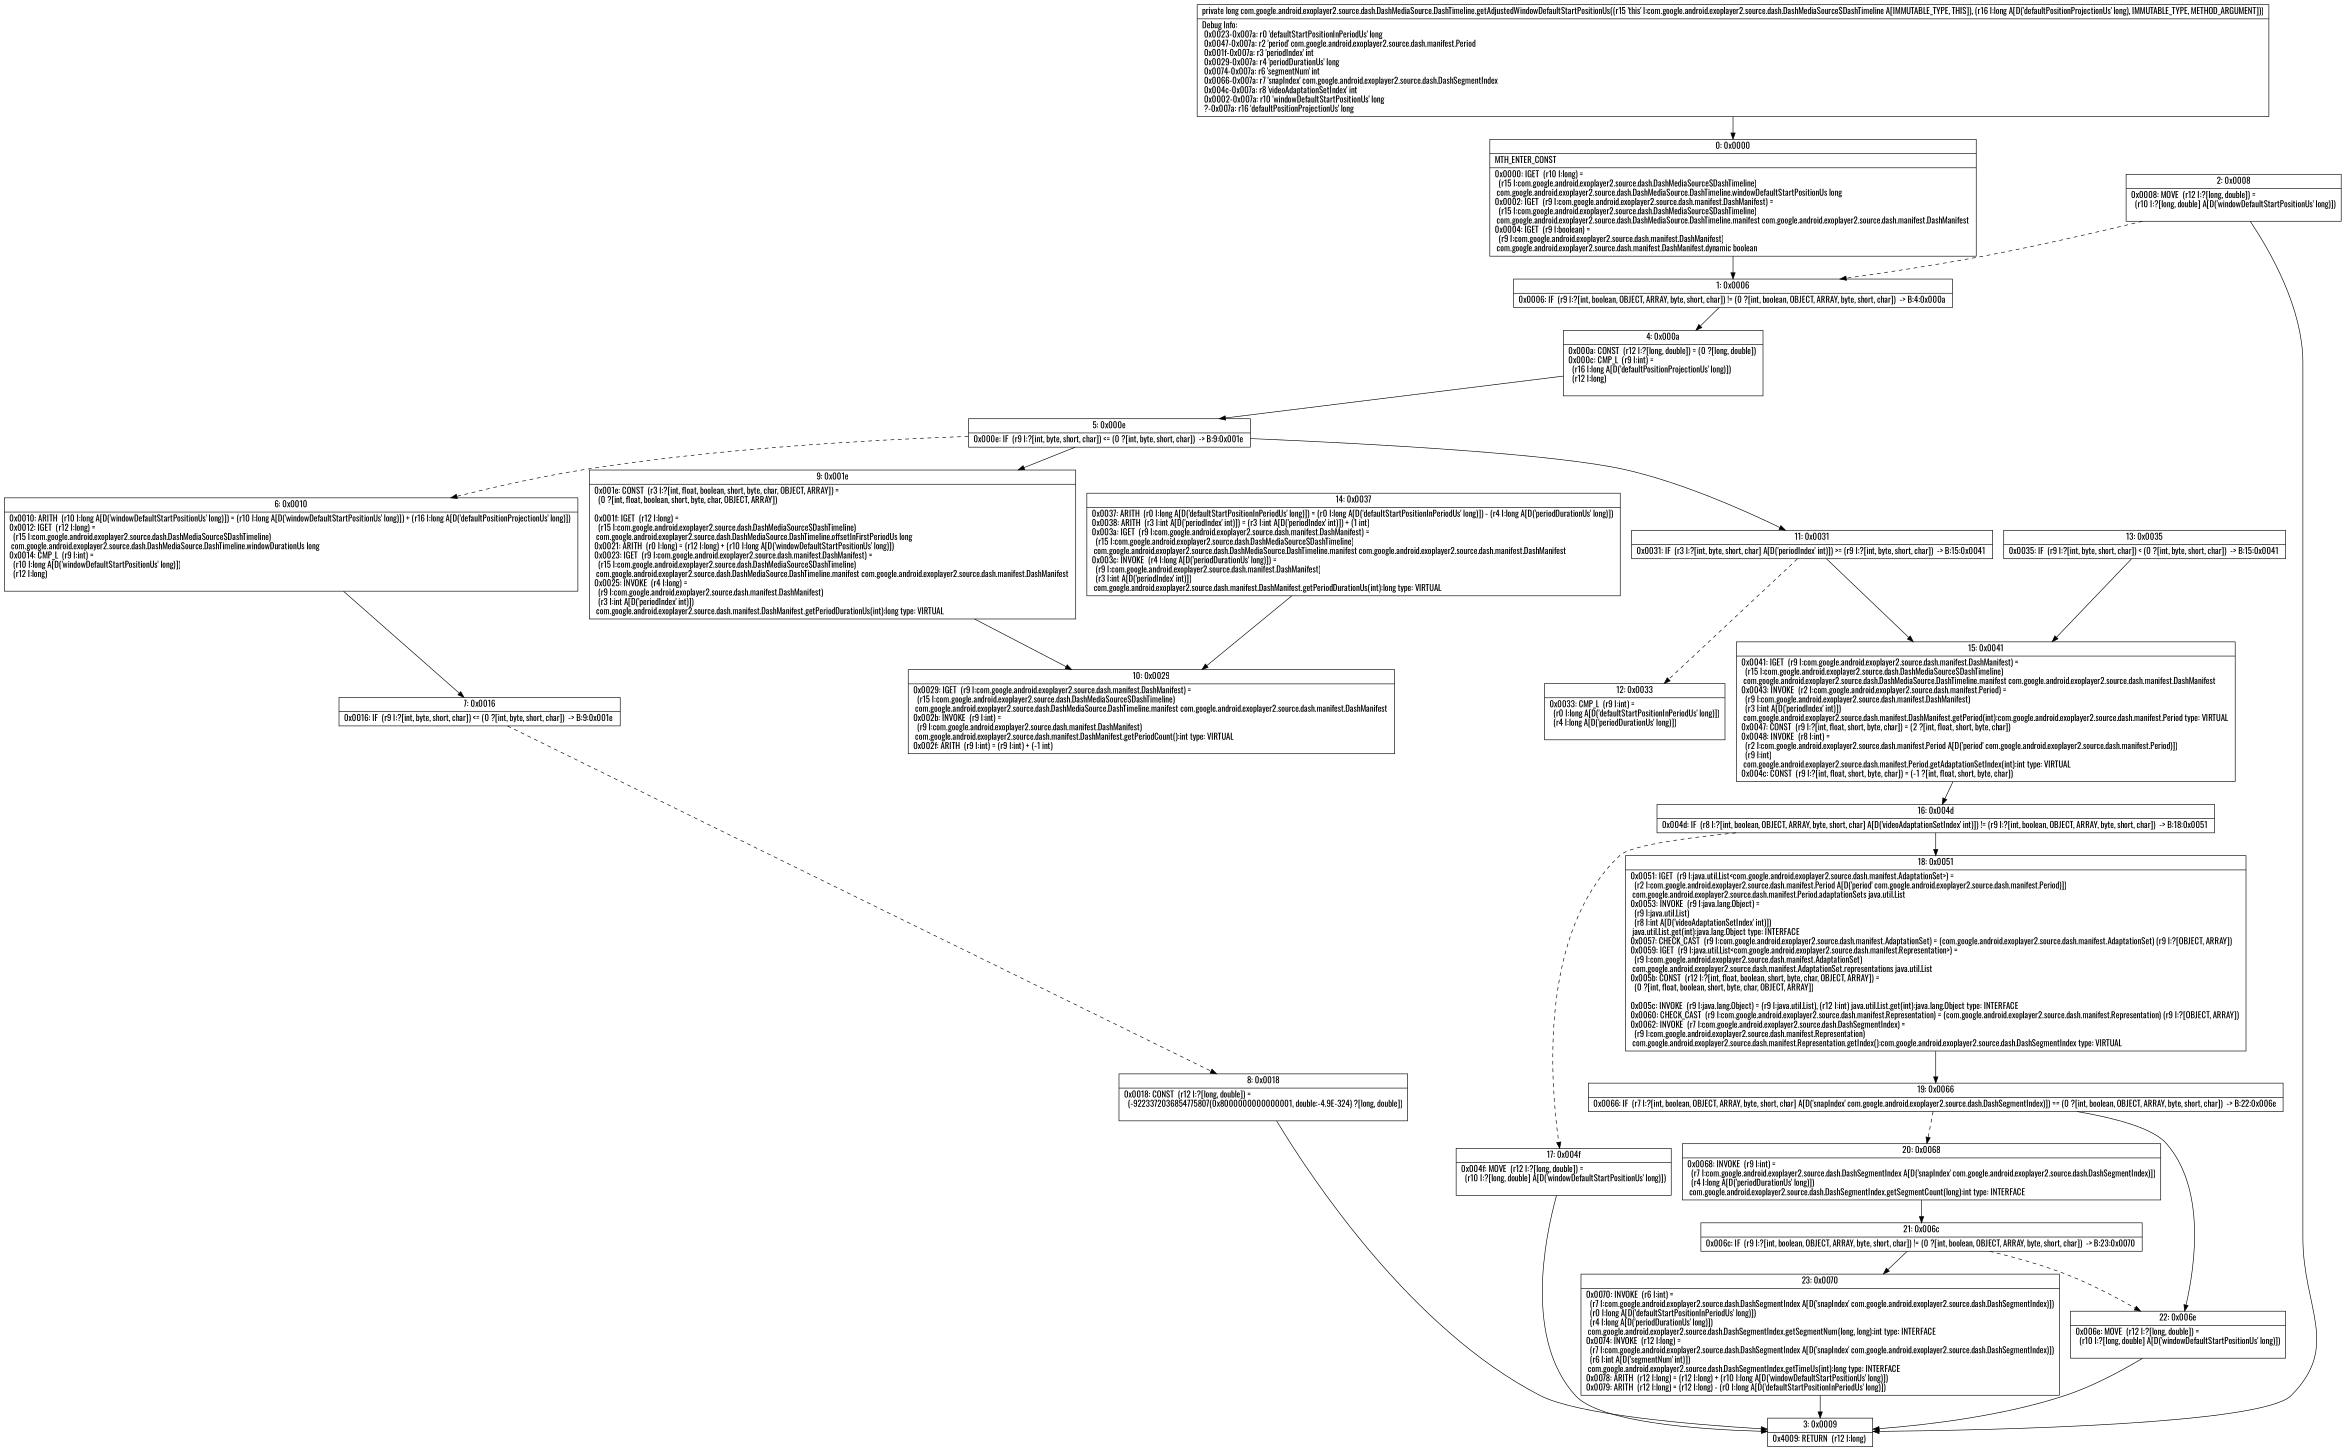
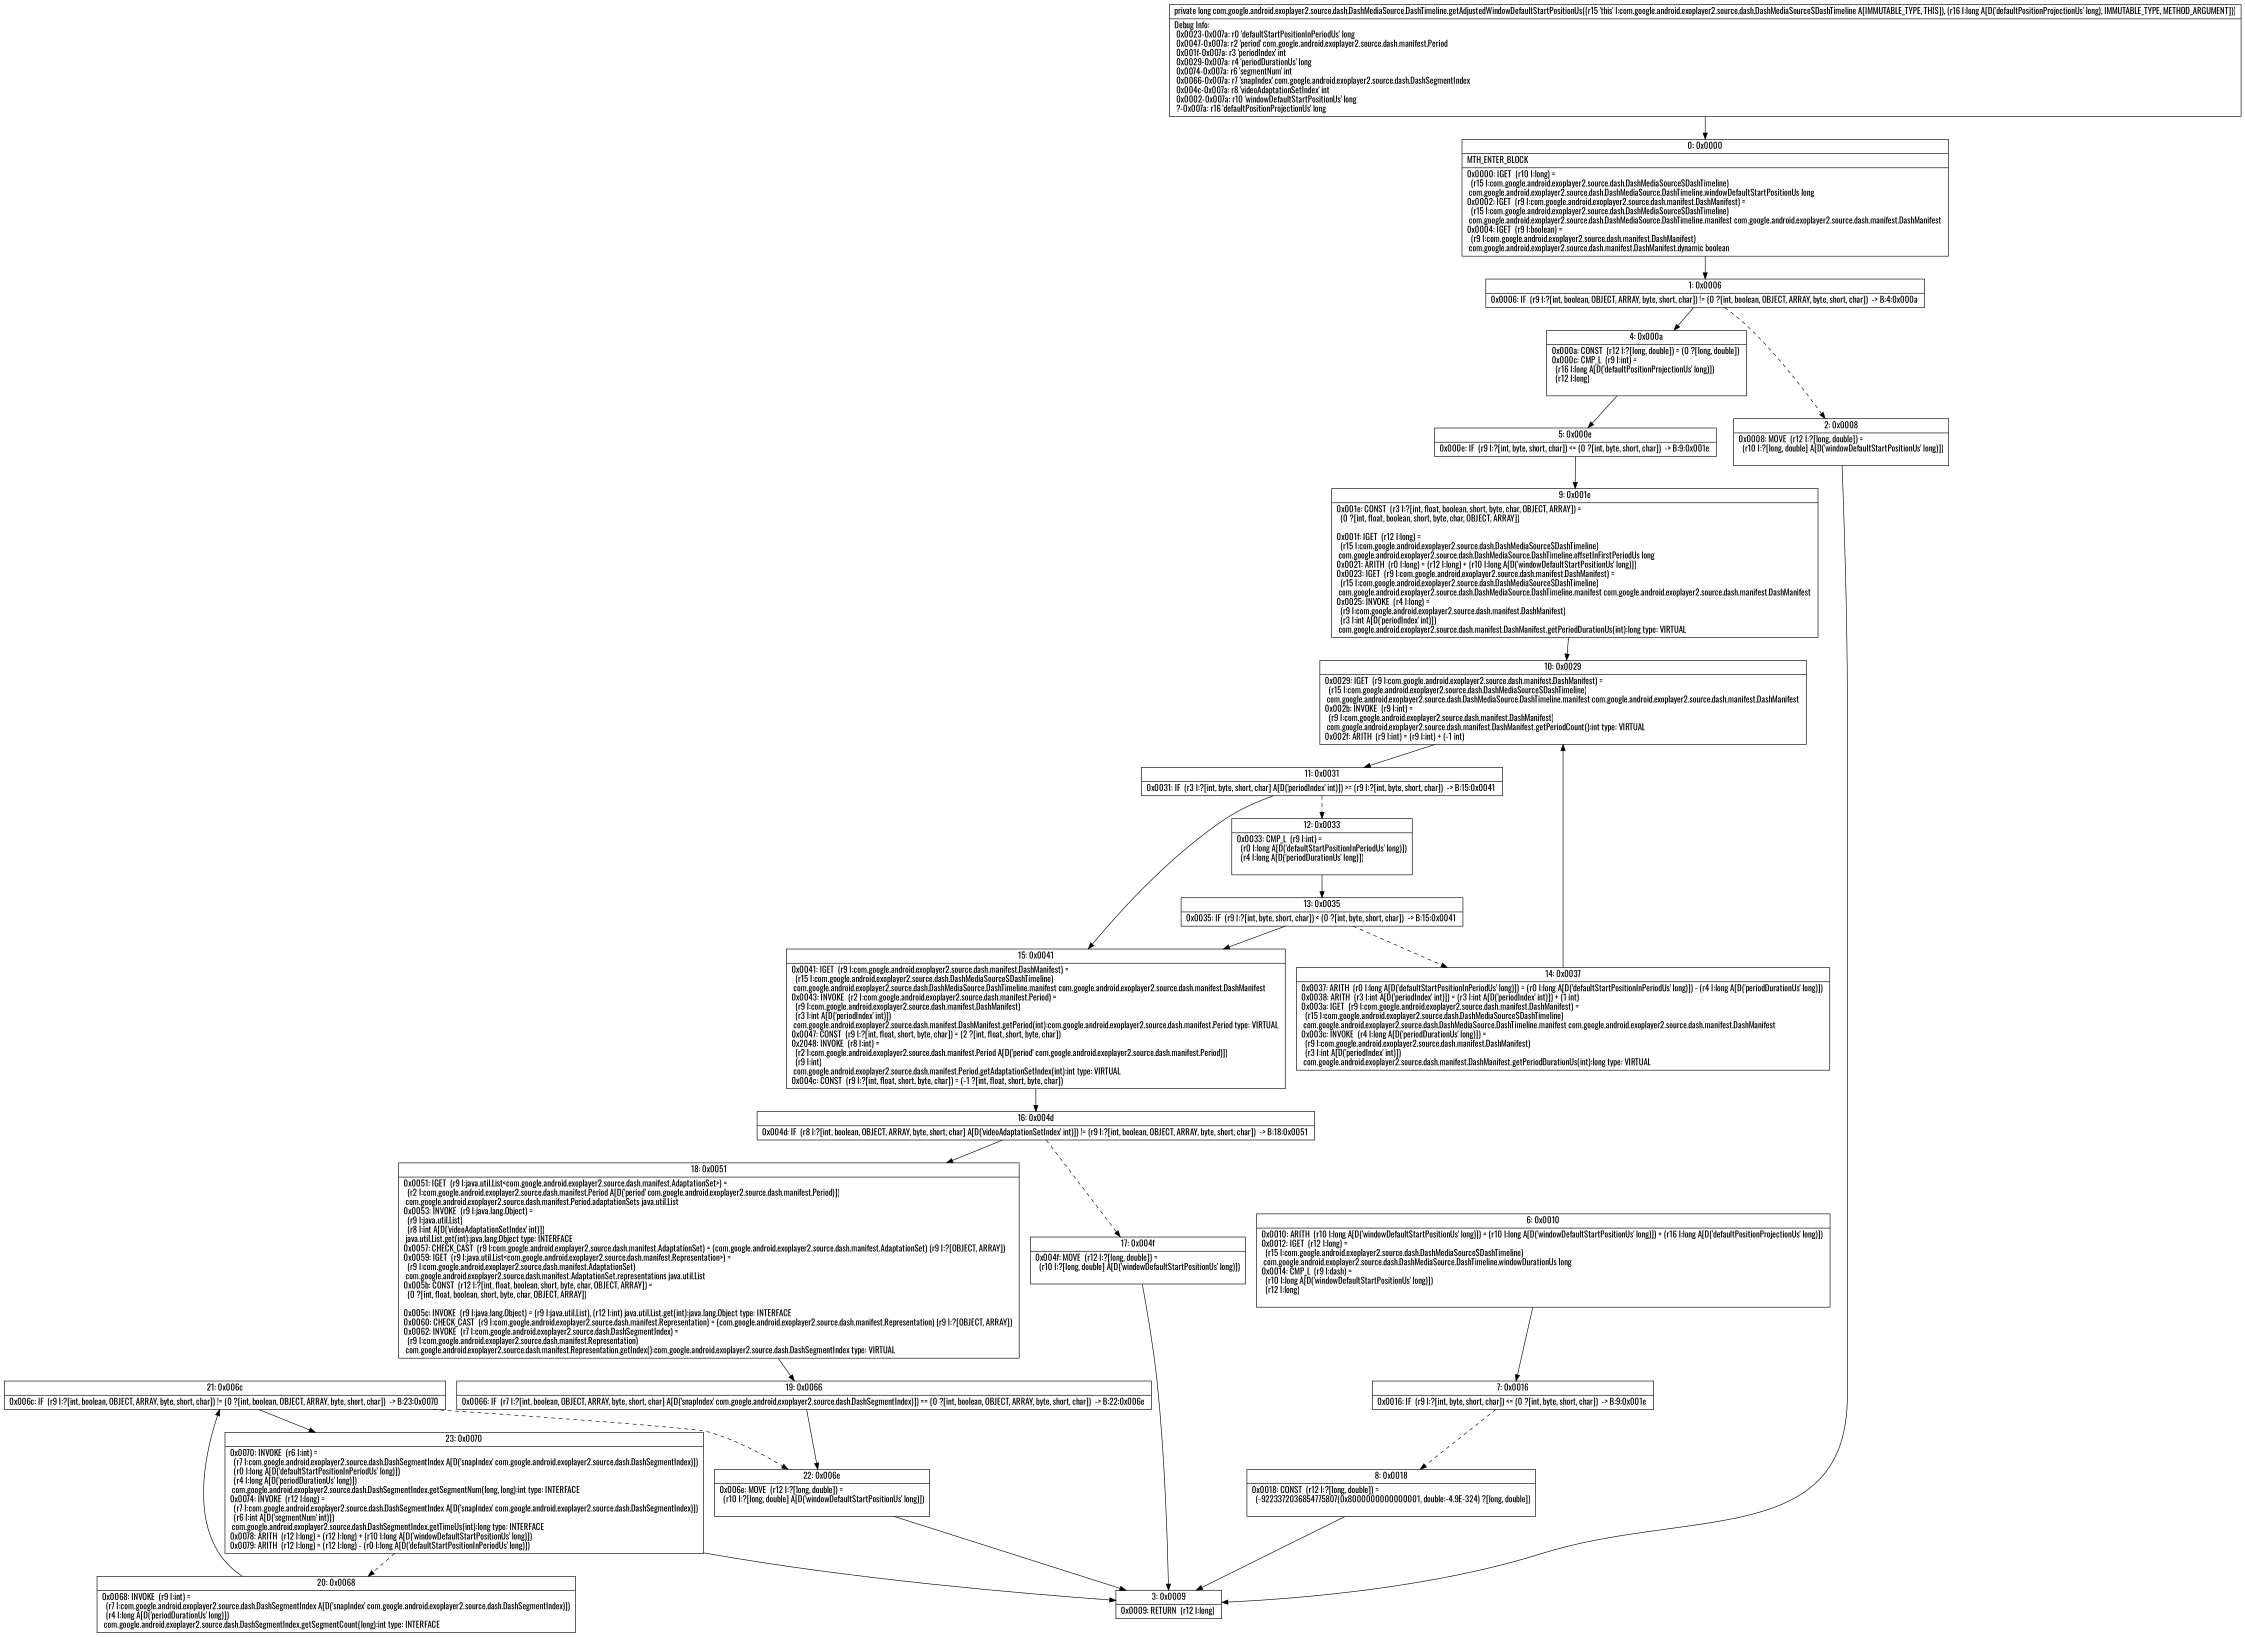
(1526, 160) -> (1498, 160)
(1995, 254) -> (1777, 357)
(711, 453) -> none
(1521, 455) -> (1402, 755)
(53, 556) -> (1308, 1272)
(1787, 737) -> (837, 1044)
none -> (1322, 883)
none -> (1397, 946)
(1931, 1124) -> (384, 1563)
(1820, 1439) -> (1169, 1611)
